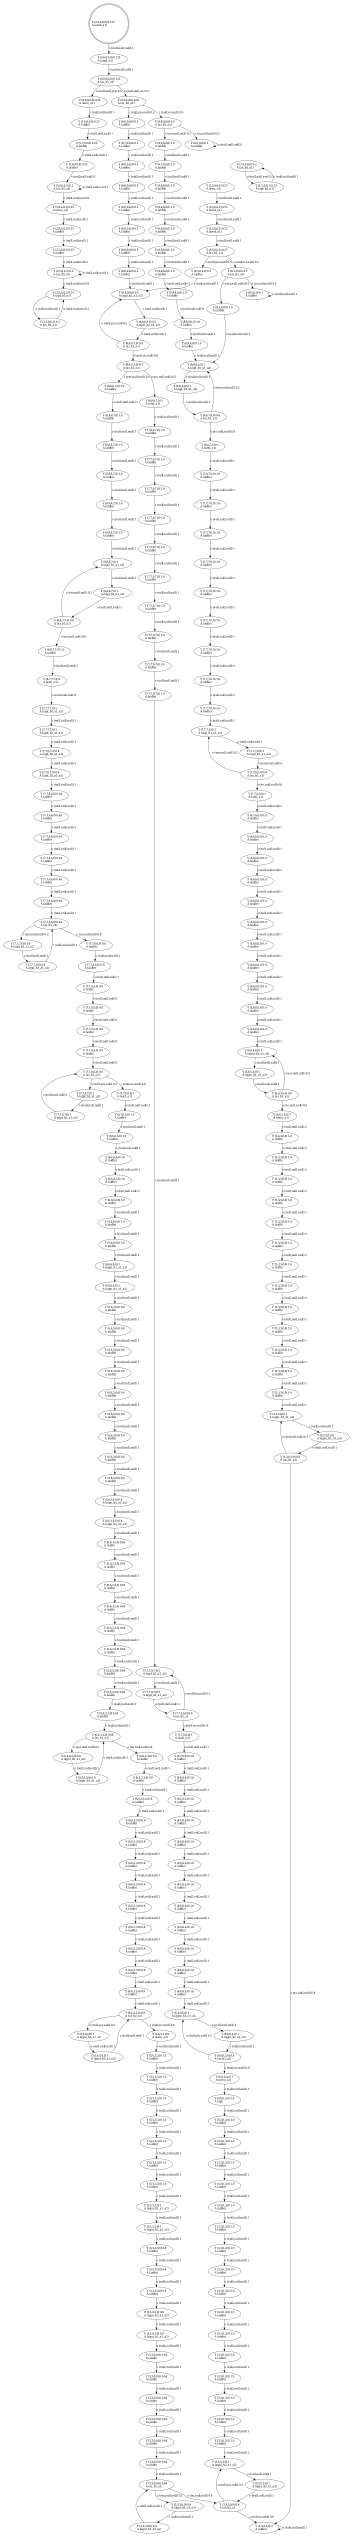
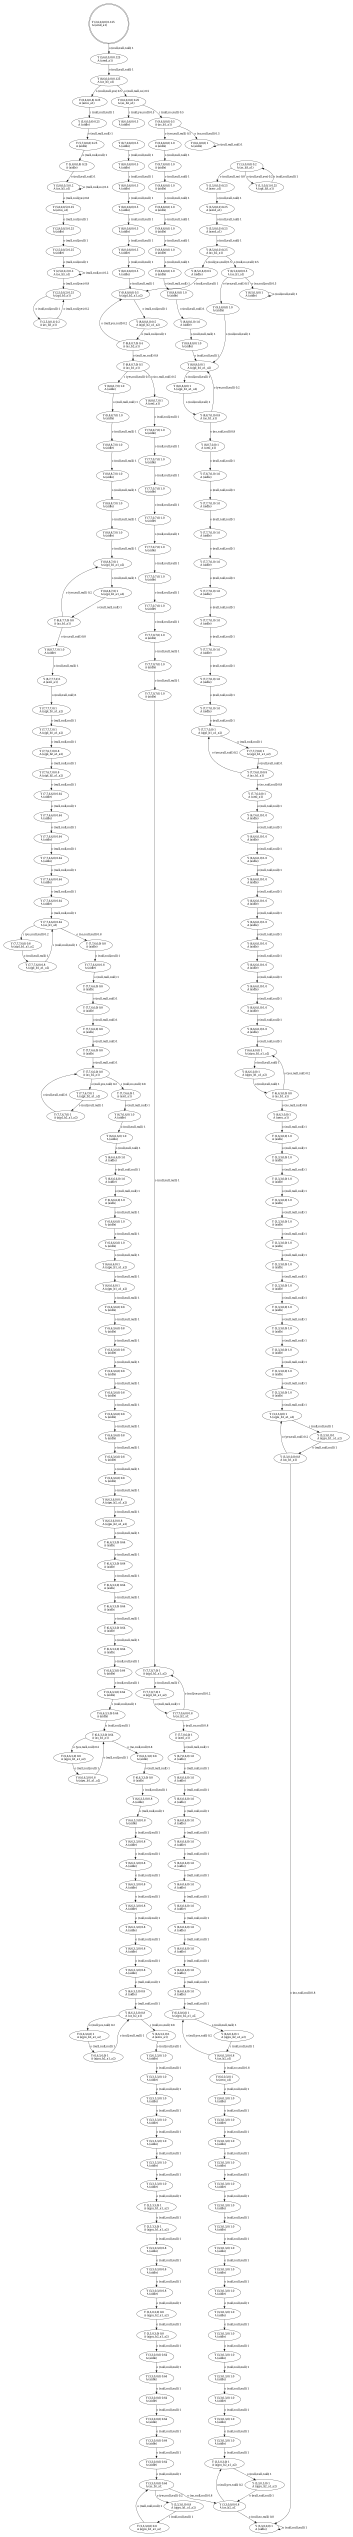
(129, 133) -> none
none -> (223, 172)
(224, 2100) -> (224, 2100)
